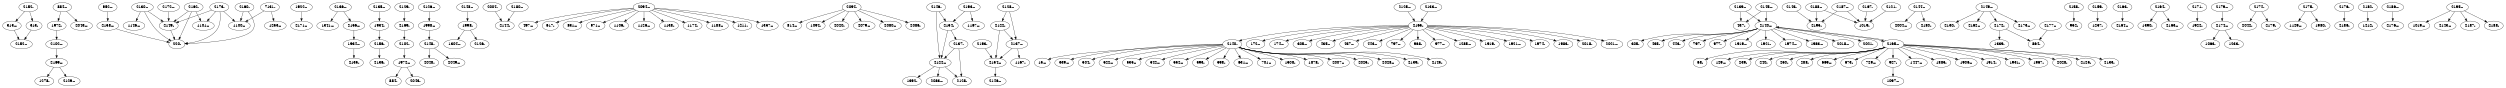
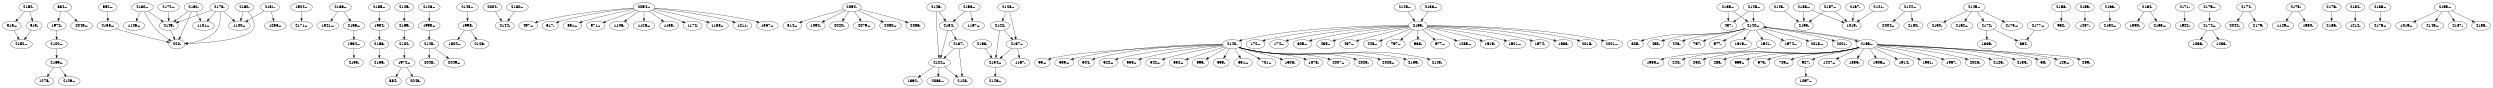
(270, 7) -> (270, 7)
(1790, 35) -> (1699, 54)
(1042, 63) -> (1042, 63)
